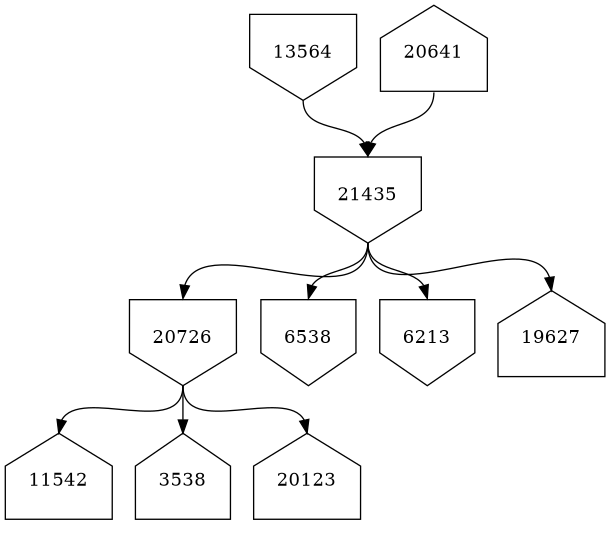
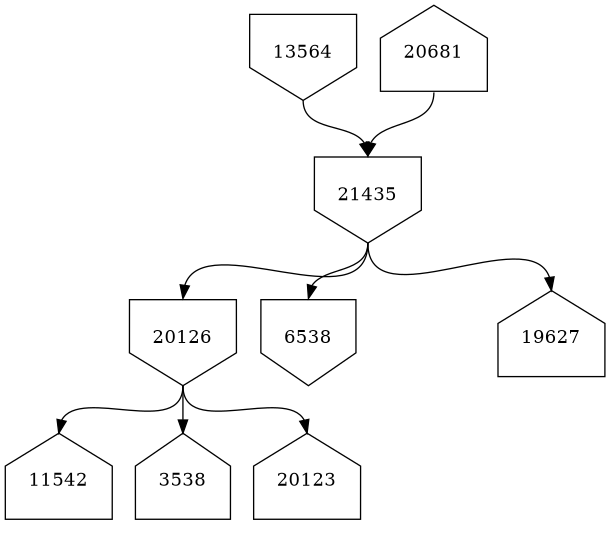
(434, 53) -> (434, 53)
(183, 338) -> (183, 338)
(427, 338) -> none
